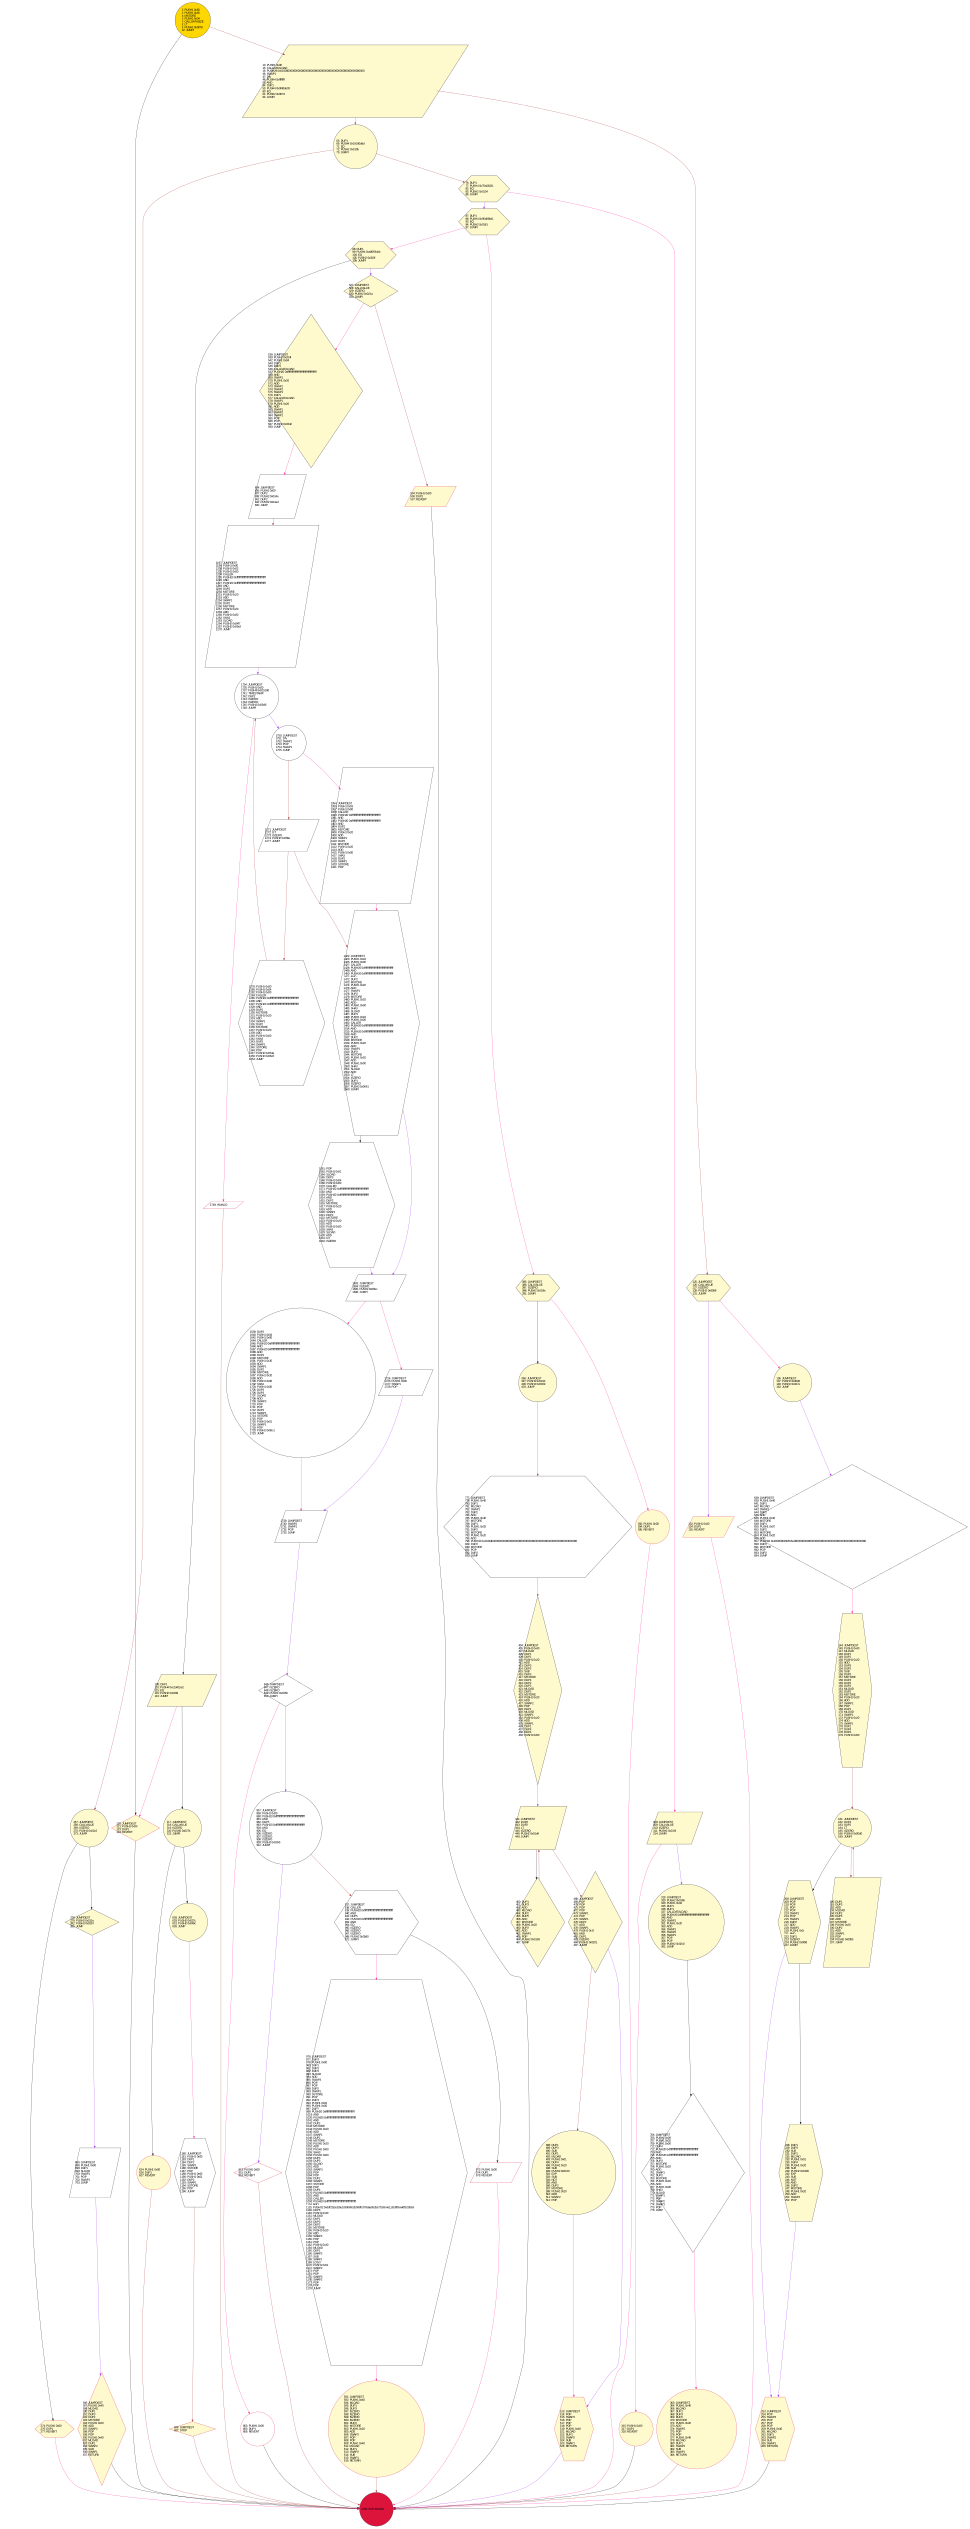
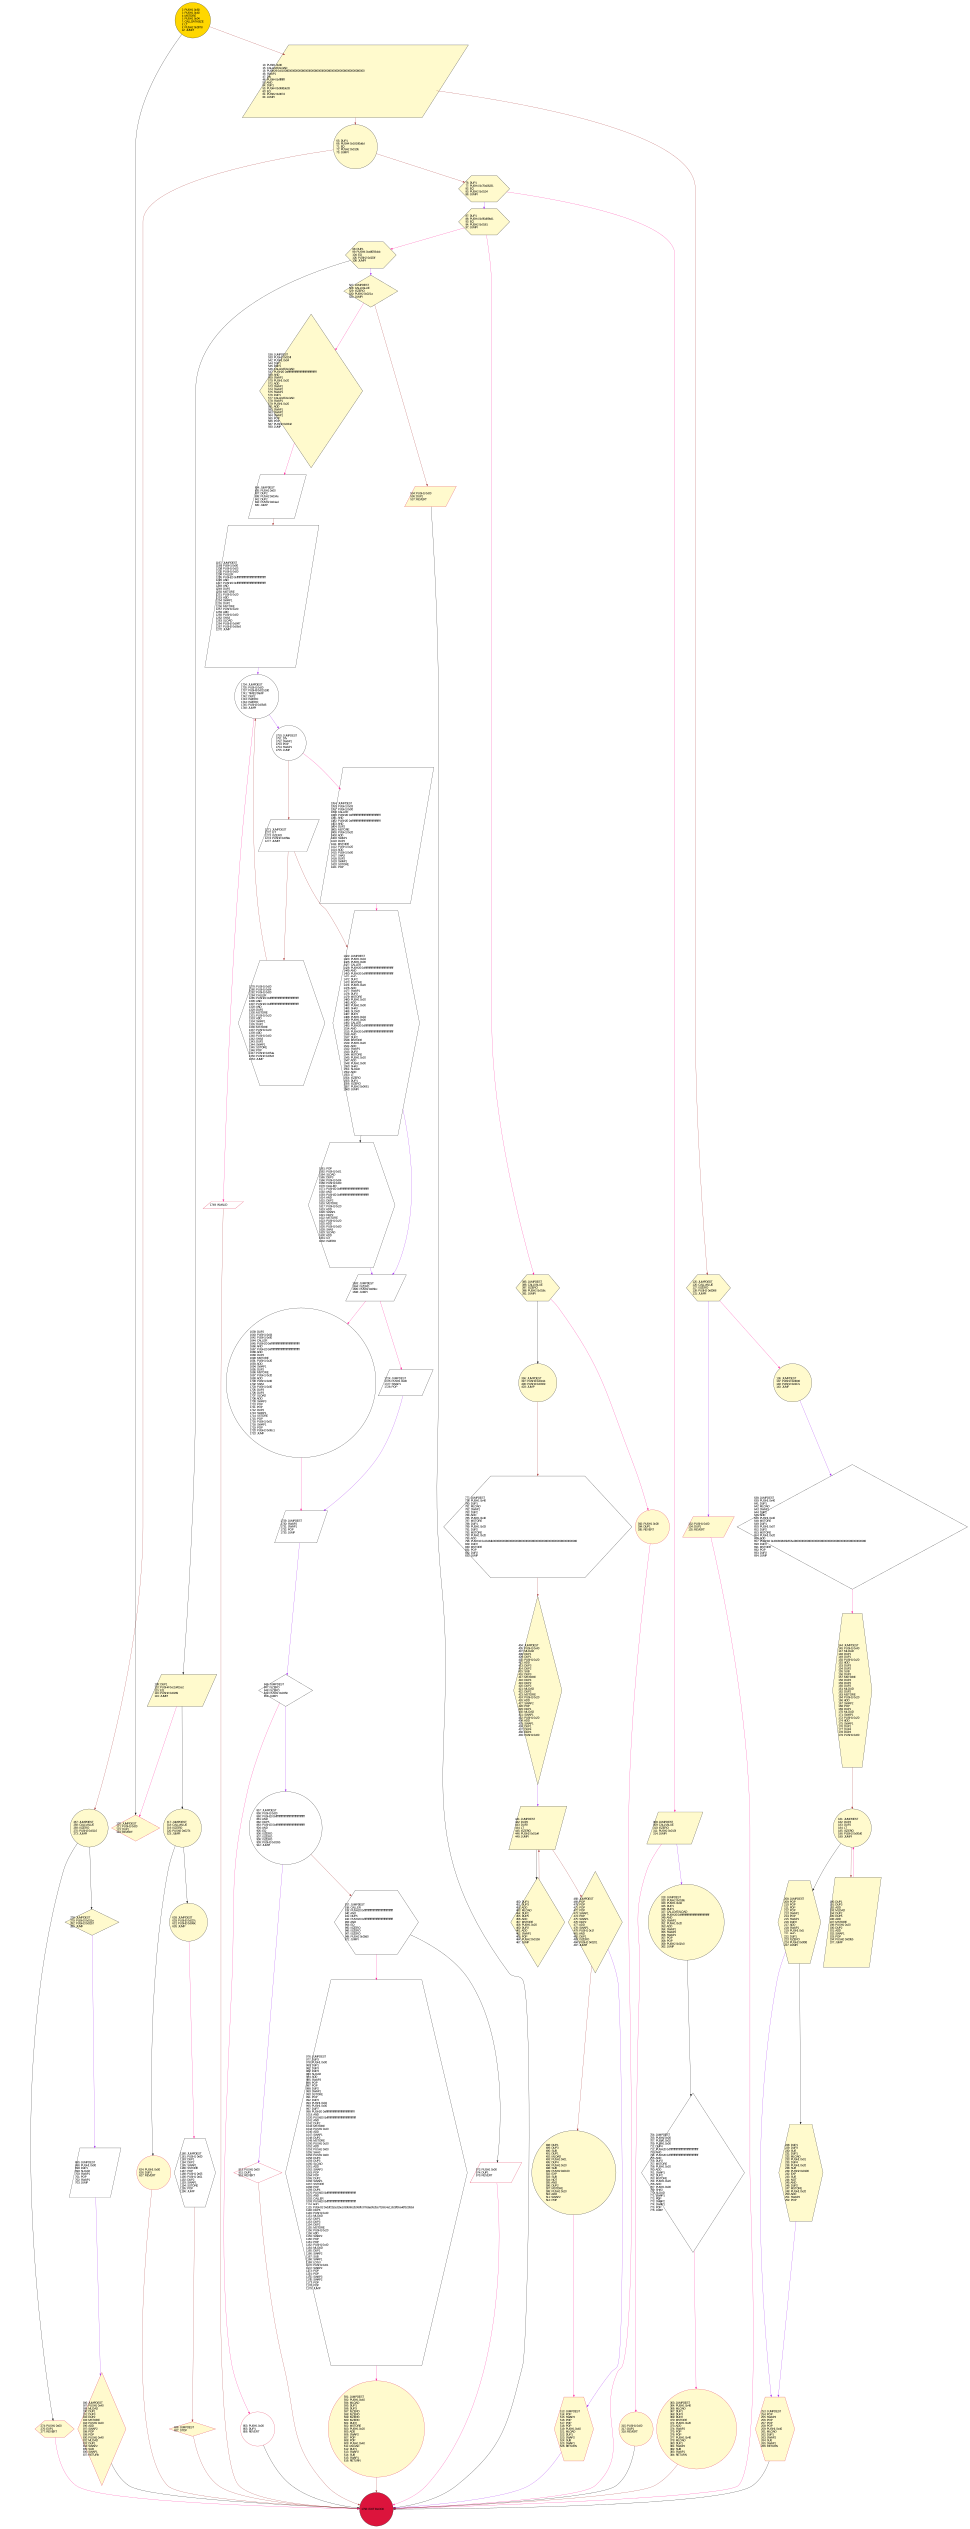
(129, 2273) -> none
